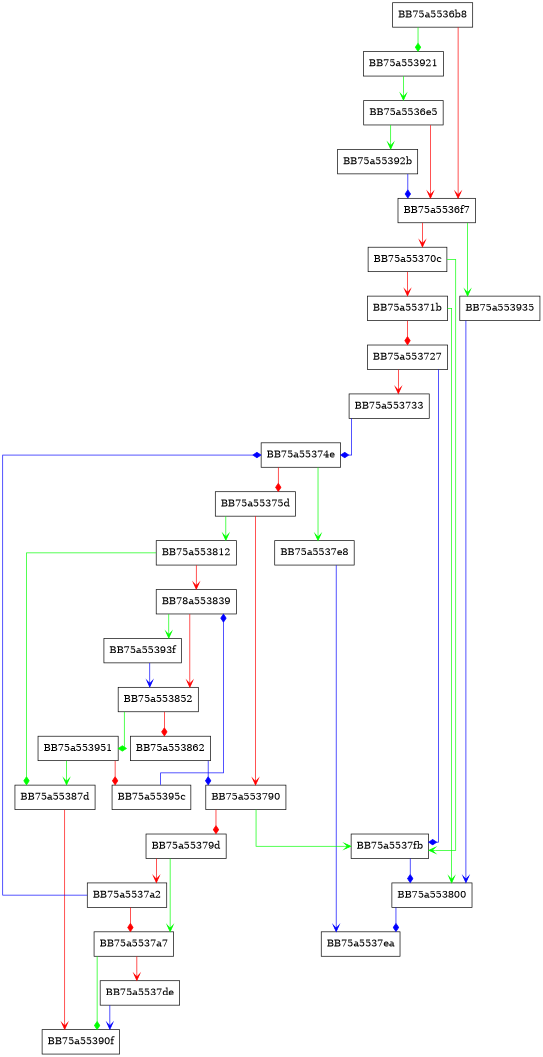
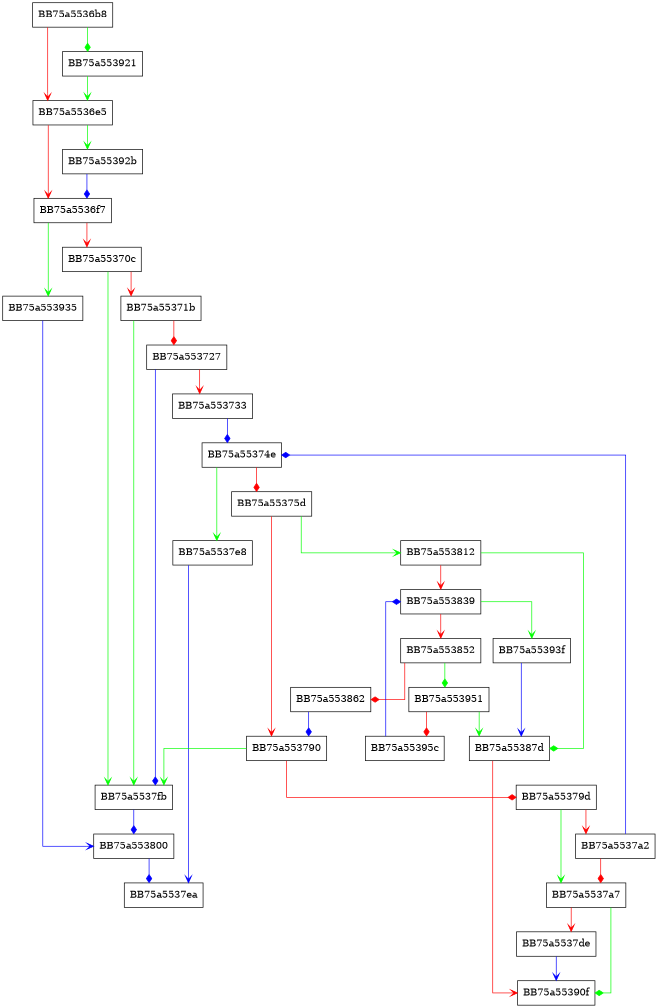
(458, 109) -> (48, 60)
(452, 590) -> (134, 549)
(196, 602) -> (441, 602)
(150, 672) -> (521, 696)
